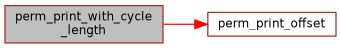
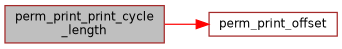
(84, 24) -> (85, 24)
